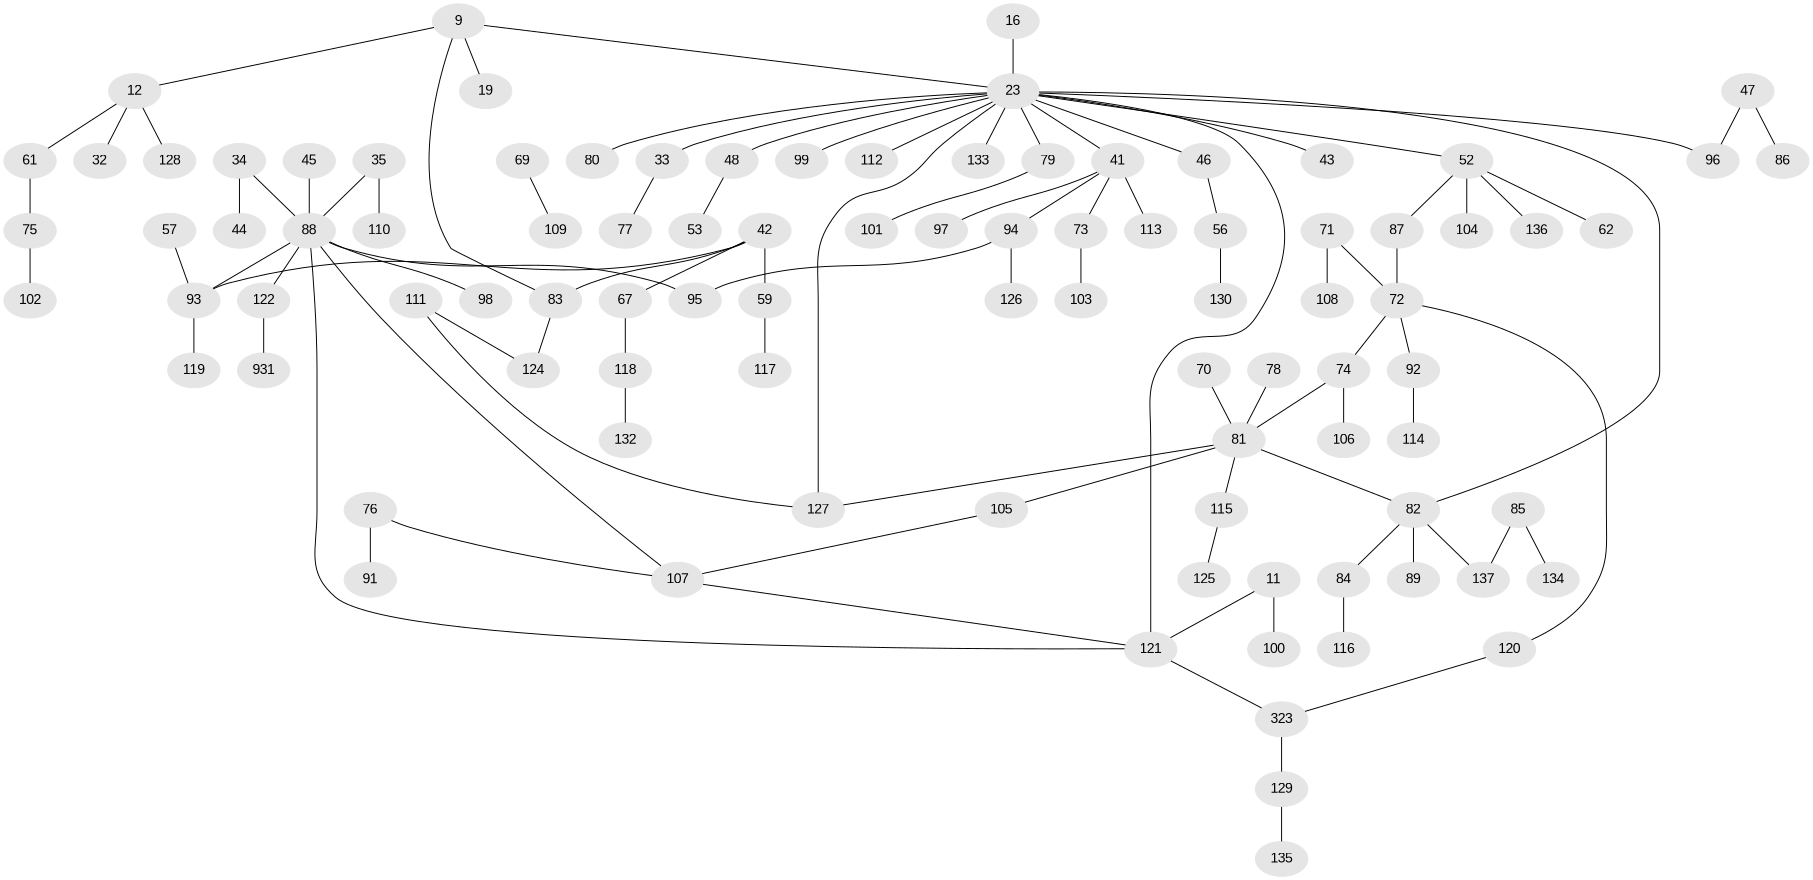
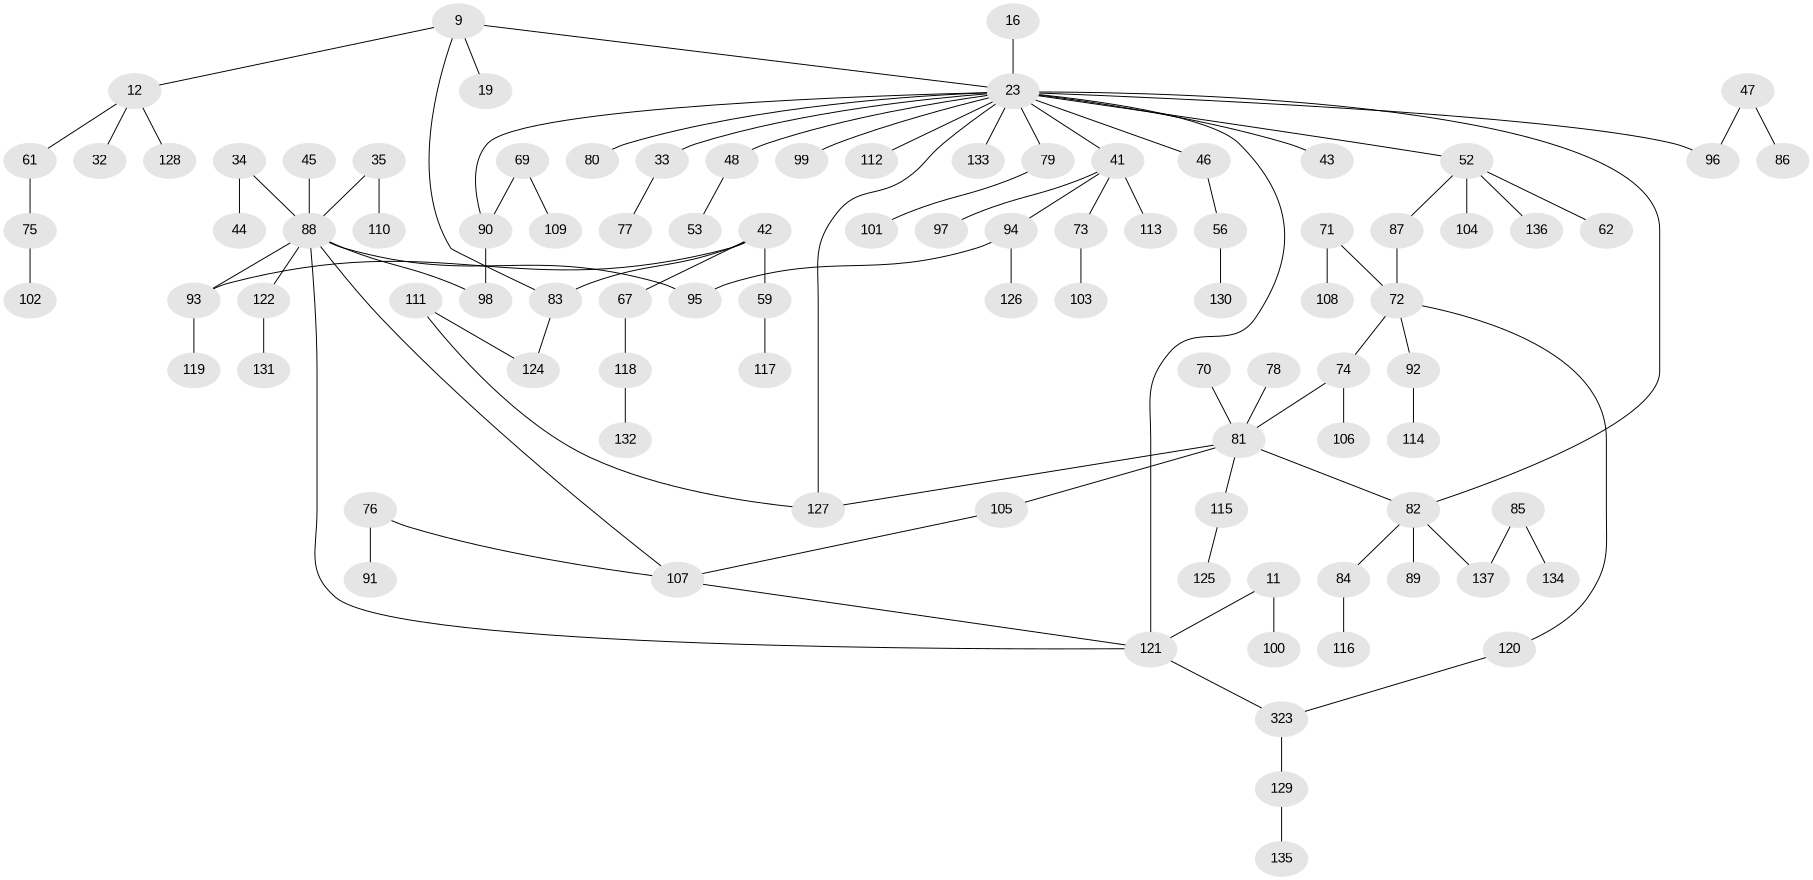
(170, 231) -> none
none -> (486, 231)
(264, 370) -> (264, 370)
